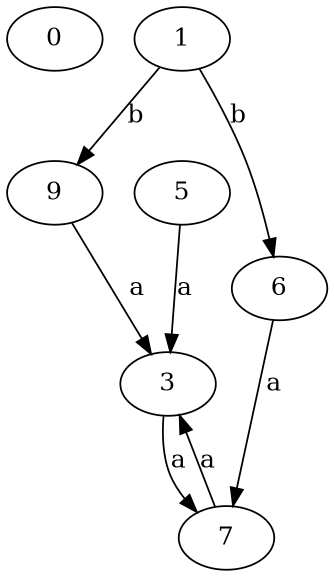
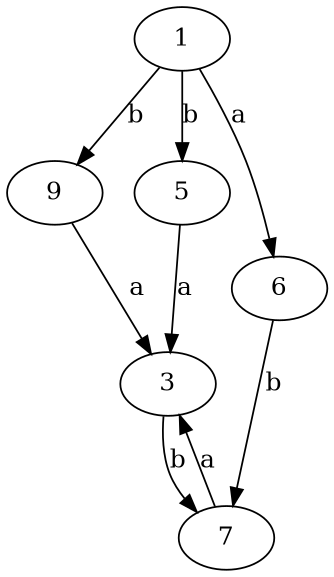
(55, 39) -> none
none -> (182, 107)
(239, 116) -> (239, 116)
(274, 384) -> (274, 384)
(179, 461) -> (179, 461)
